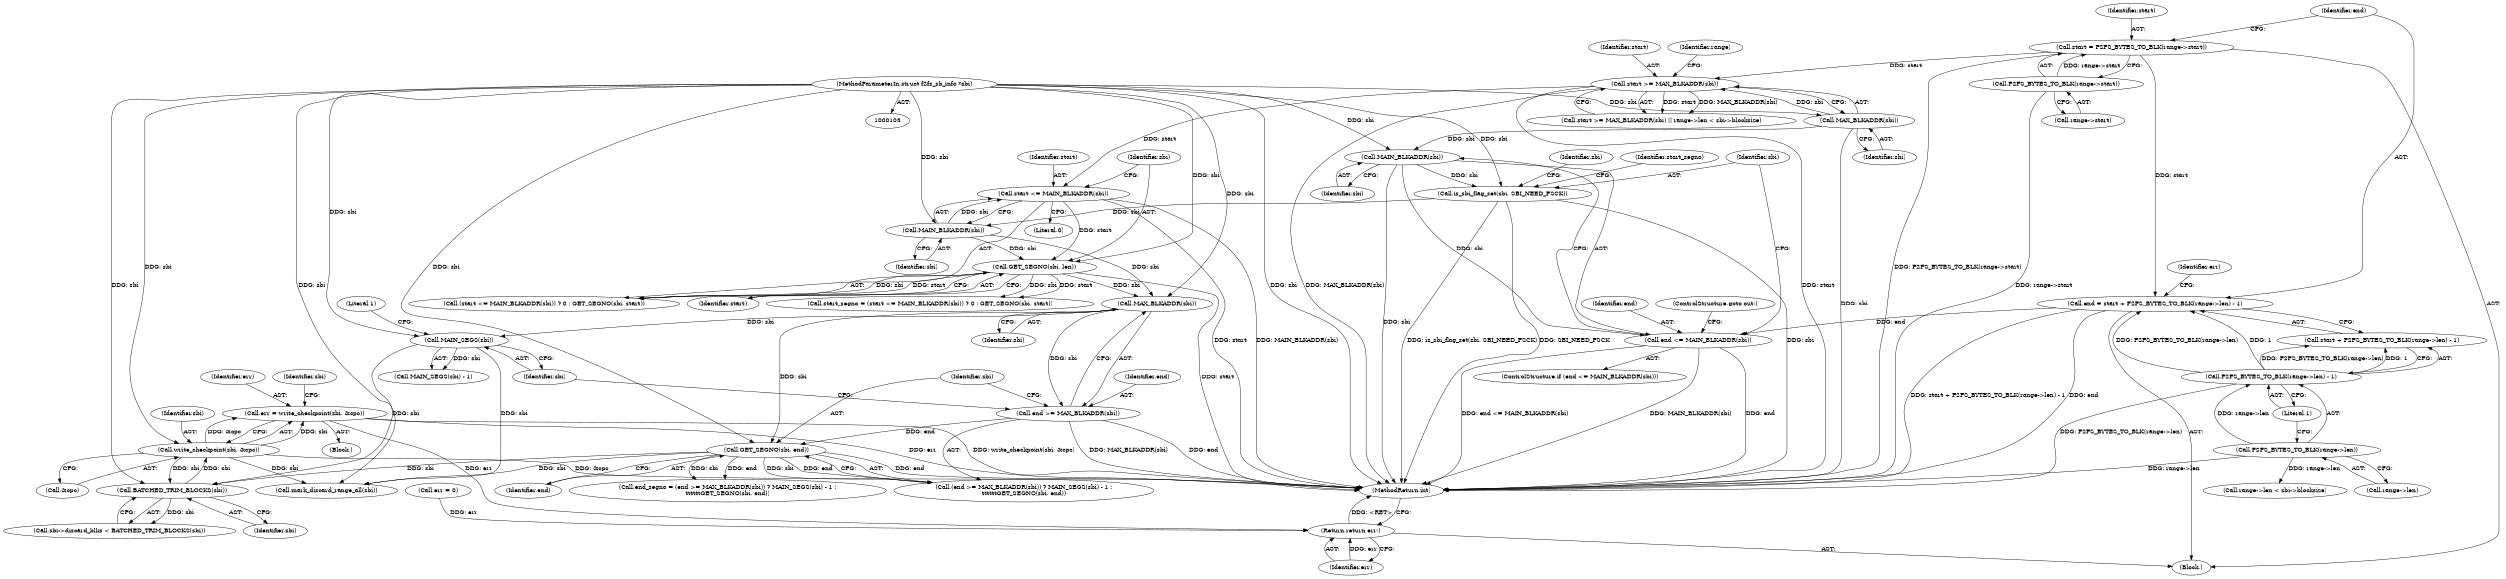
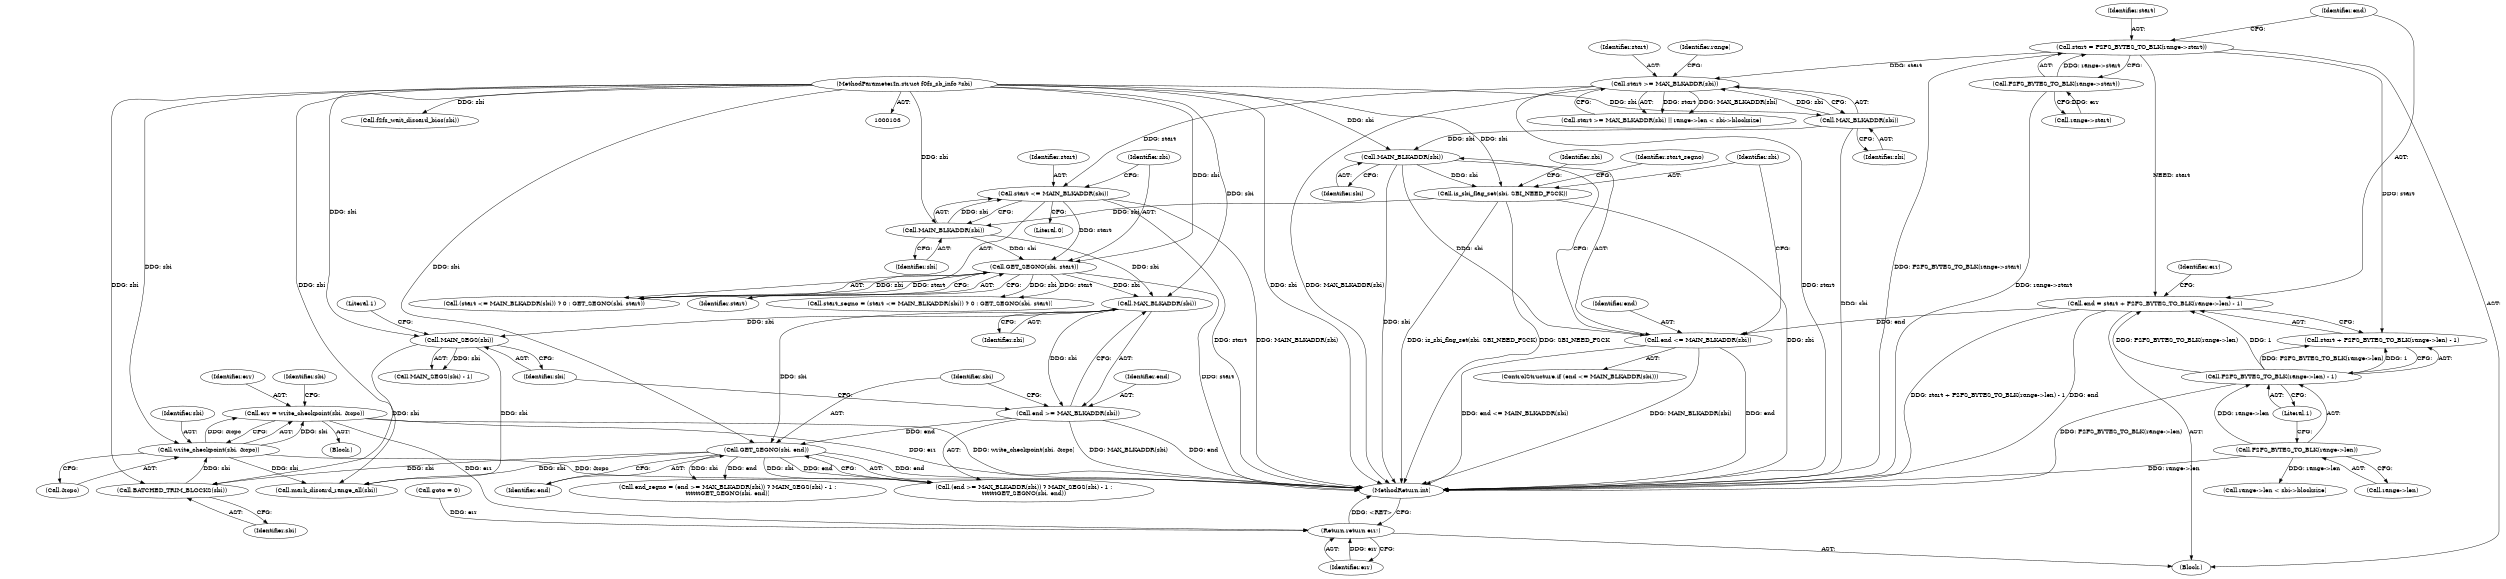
(904, 84) -> (904, 84)
(2085, 102) -> (2085, 102)
none -> (2382, 119)
none -> (410, 121)
(2172, 176) -> (2172, 176)
(1034, 267) -> (1034, 267)
(1715, 304) -> none
(172, 466) -> none
(438, 491) -> (438, 491)
(120, 531) -> none
